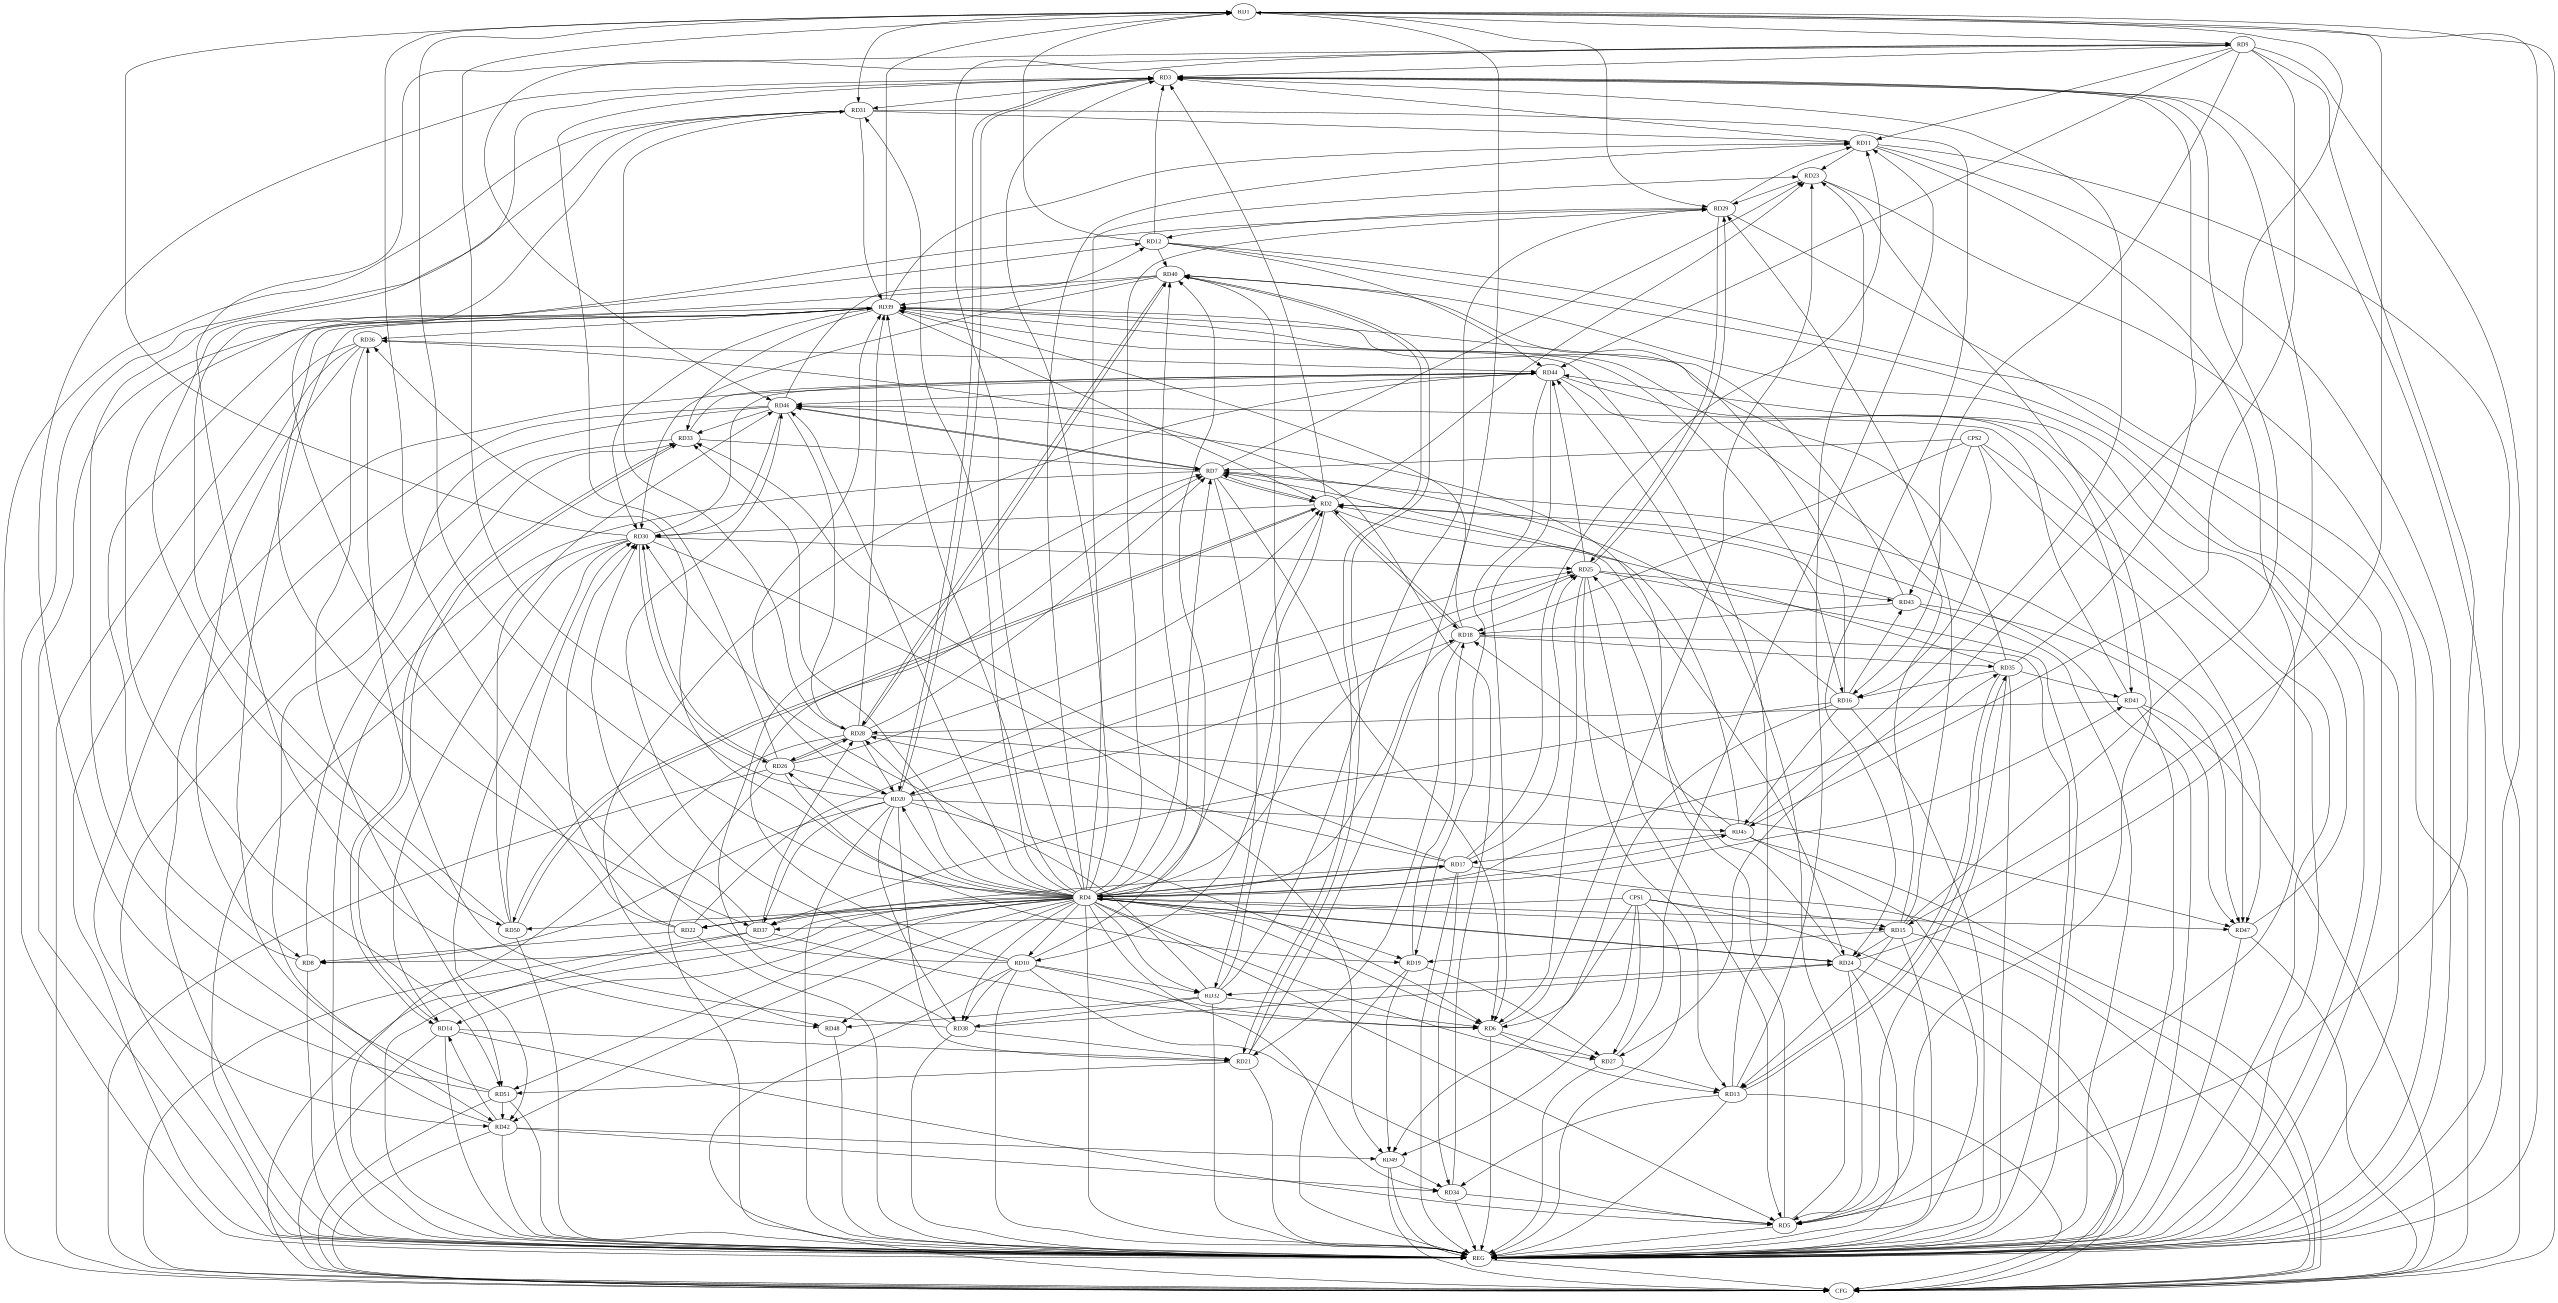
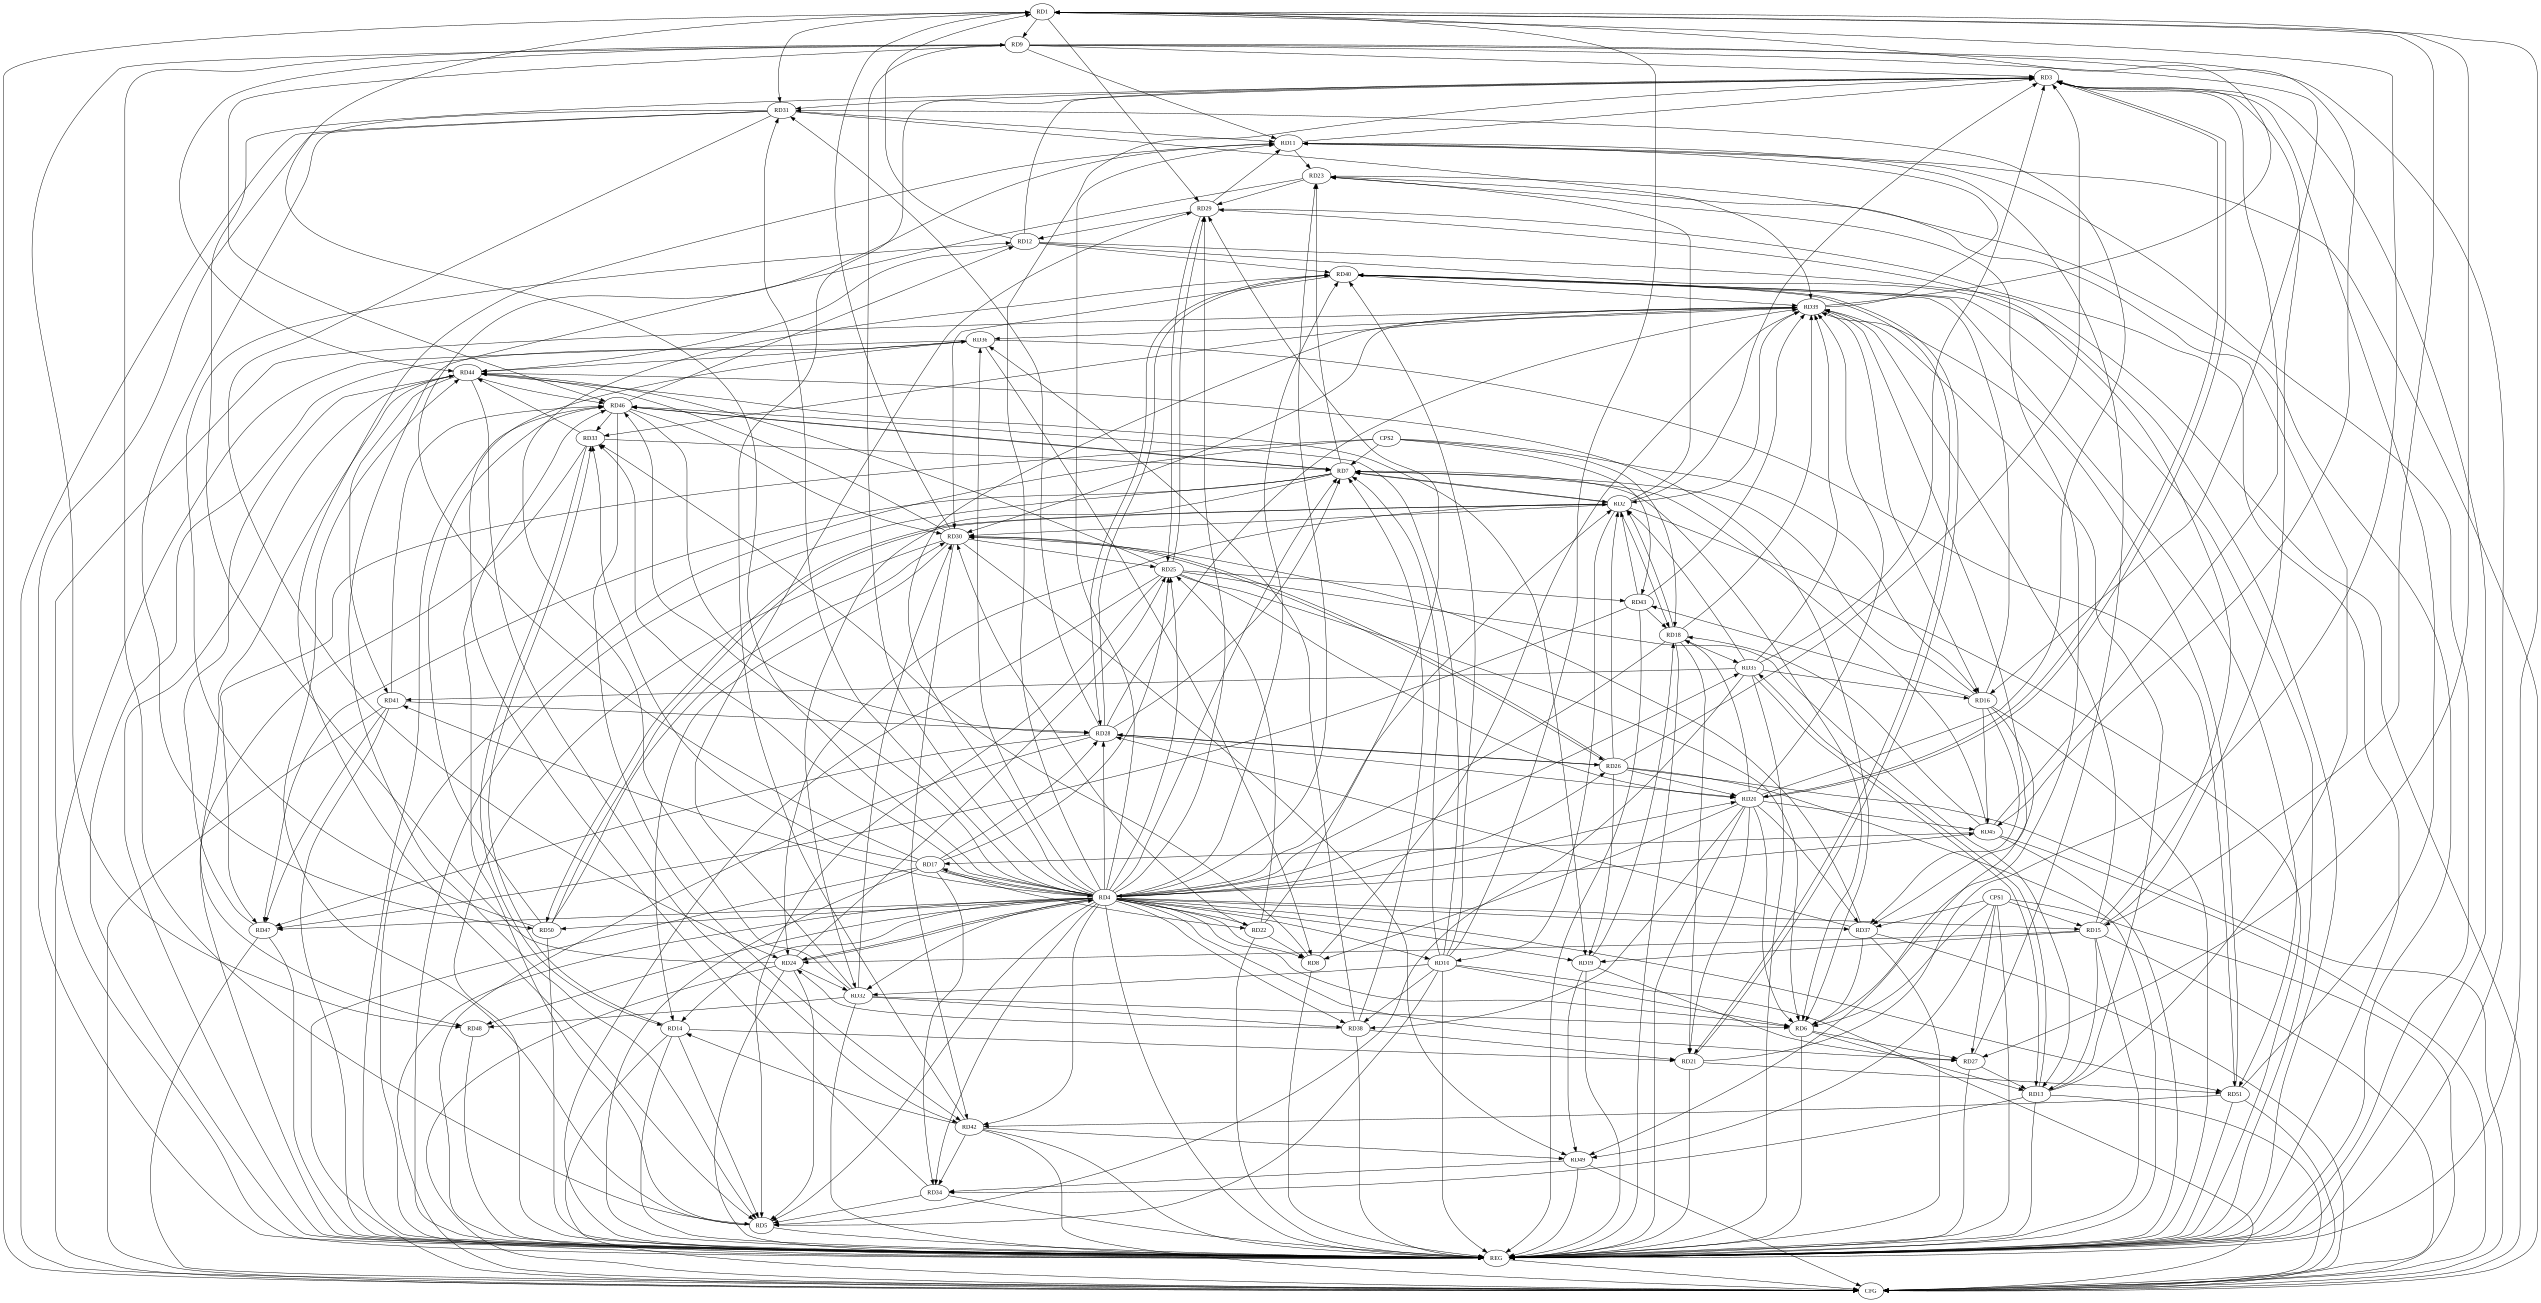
(463, 170) -> (1845, 140)
